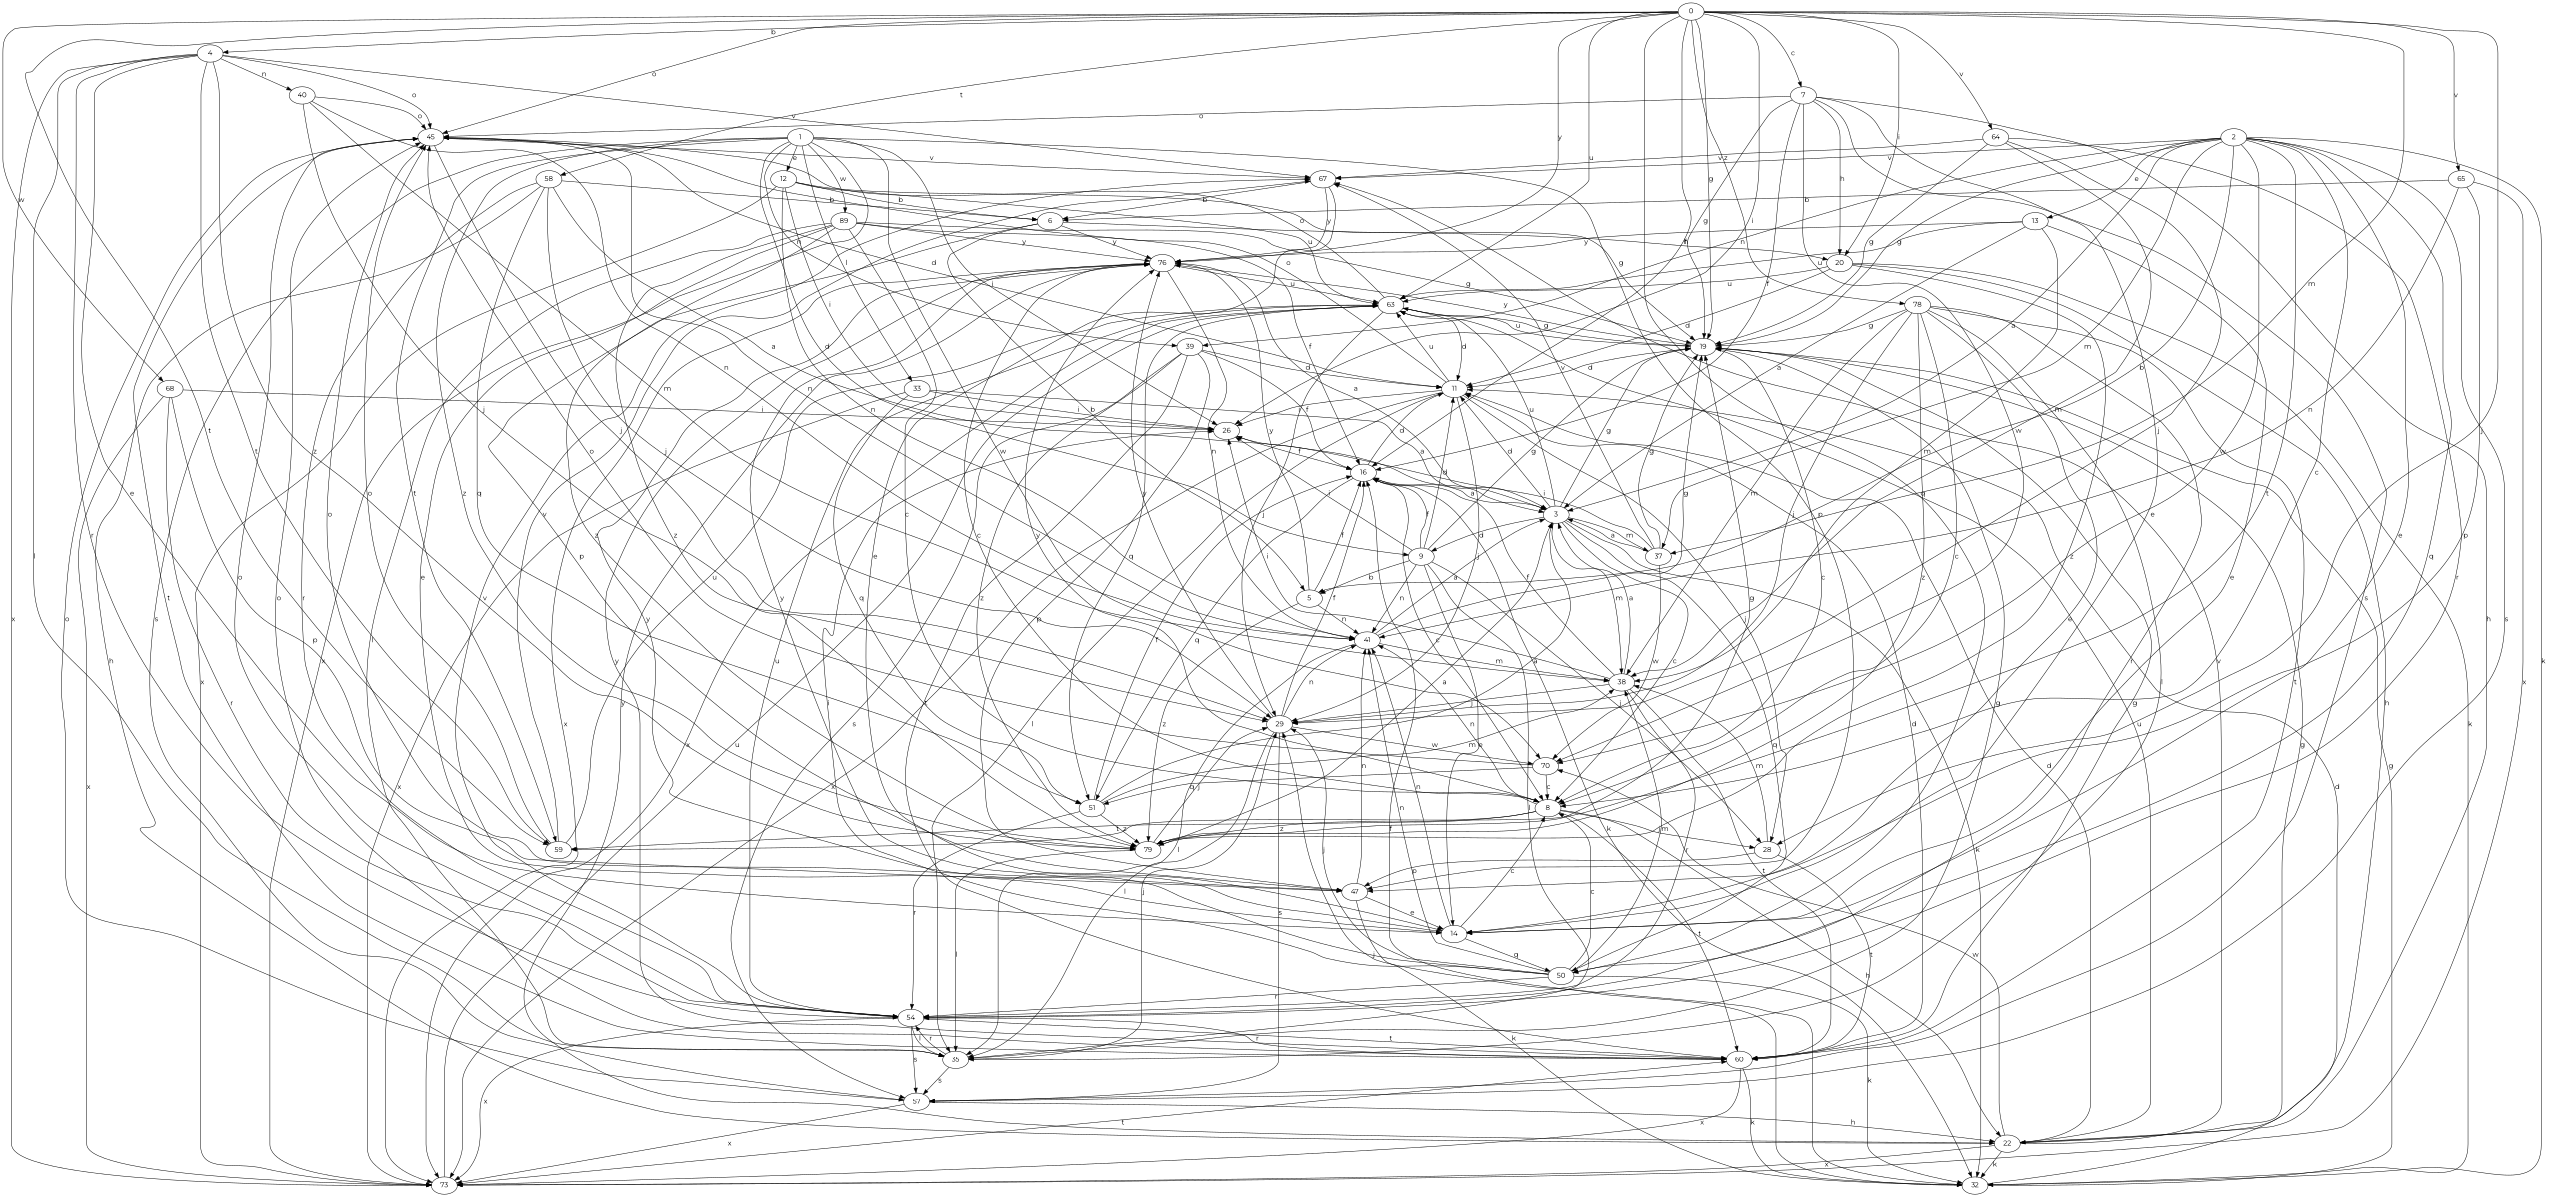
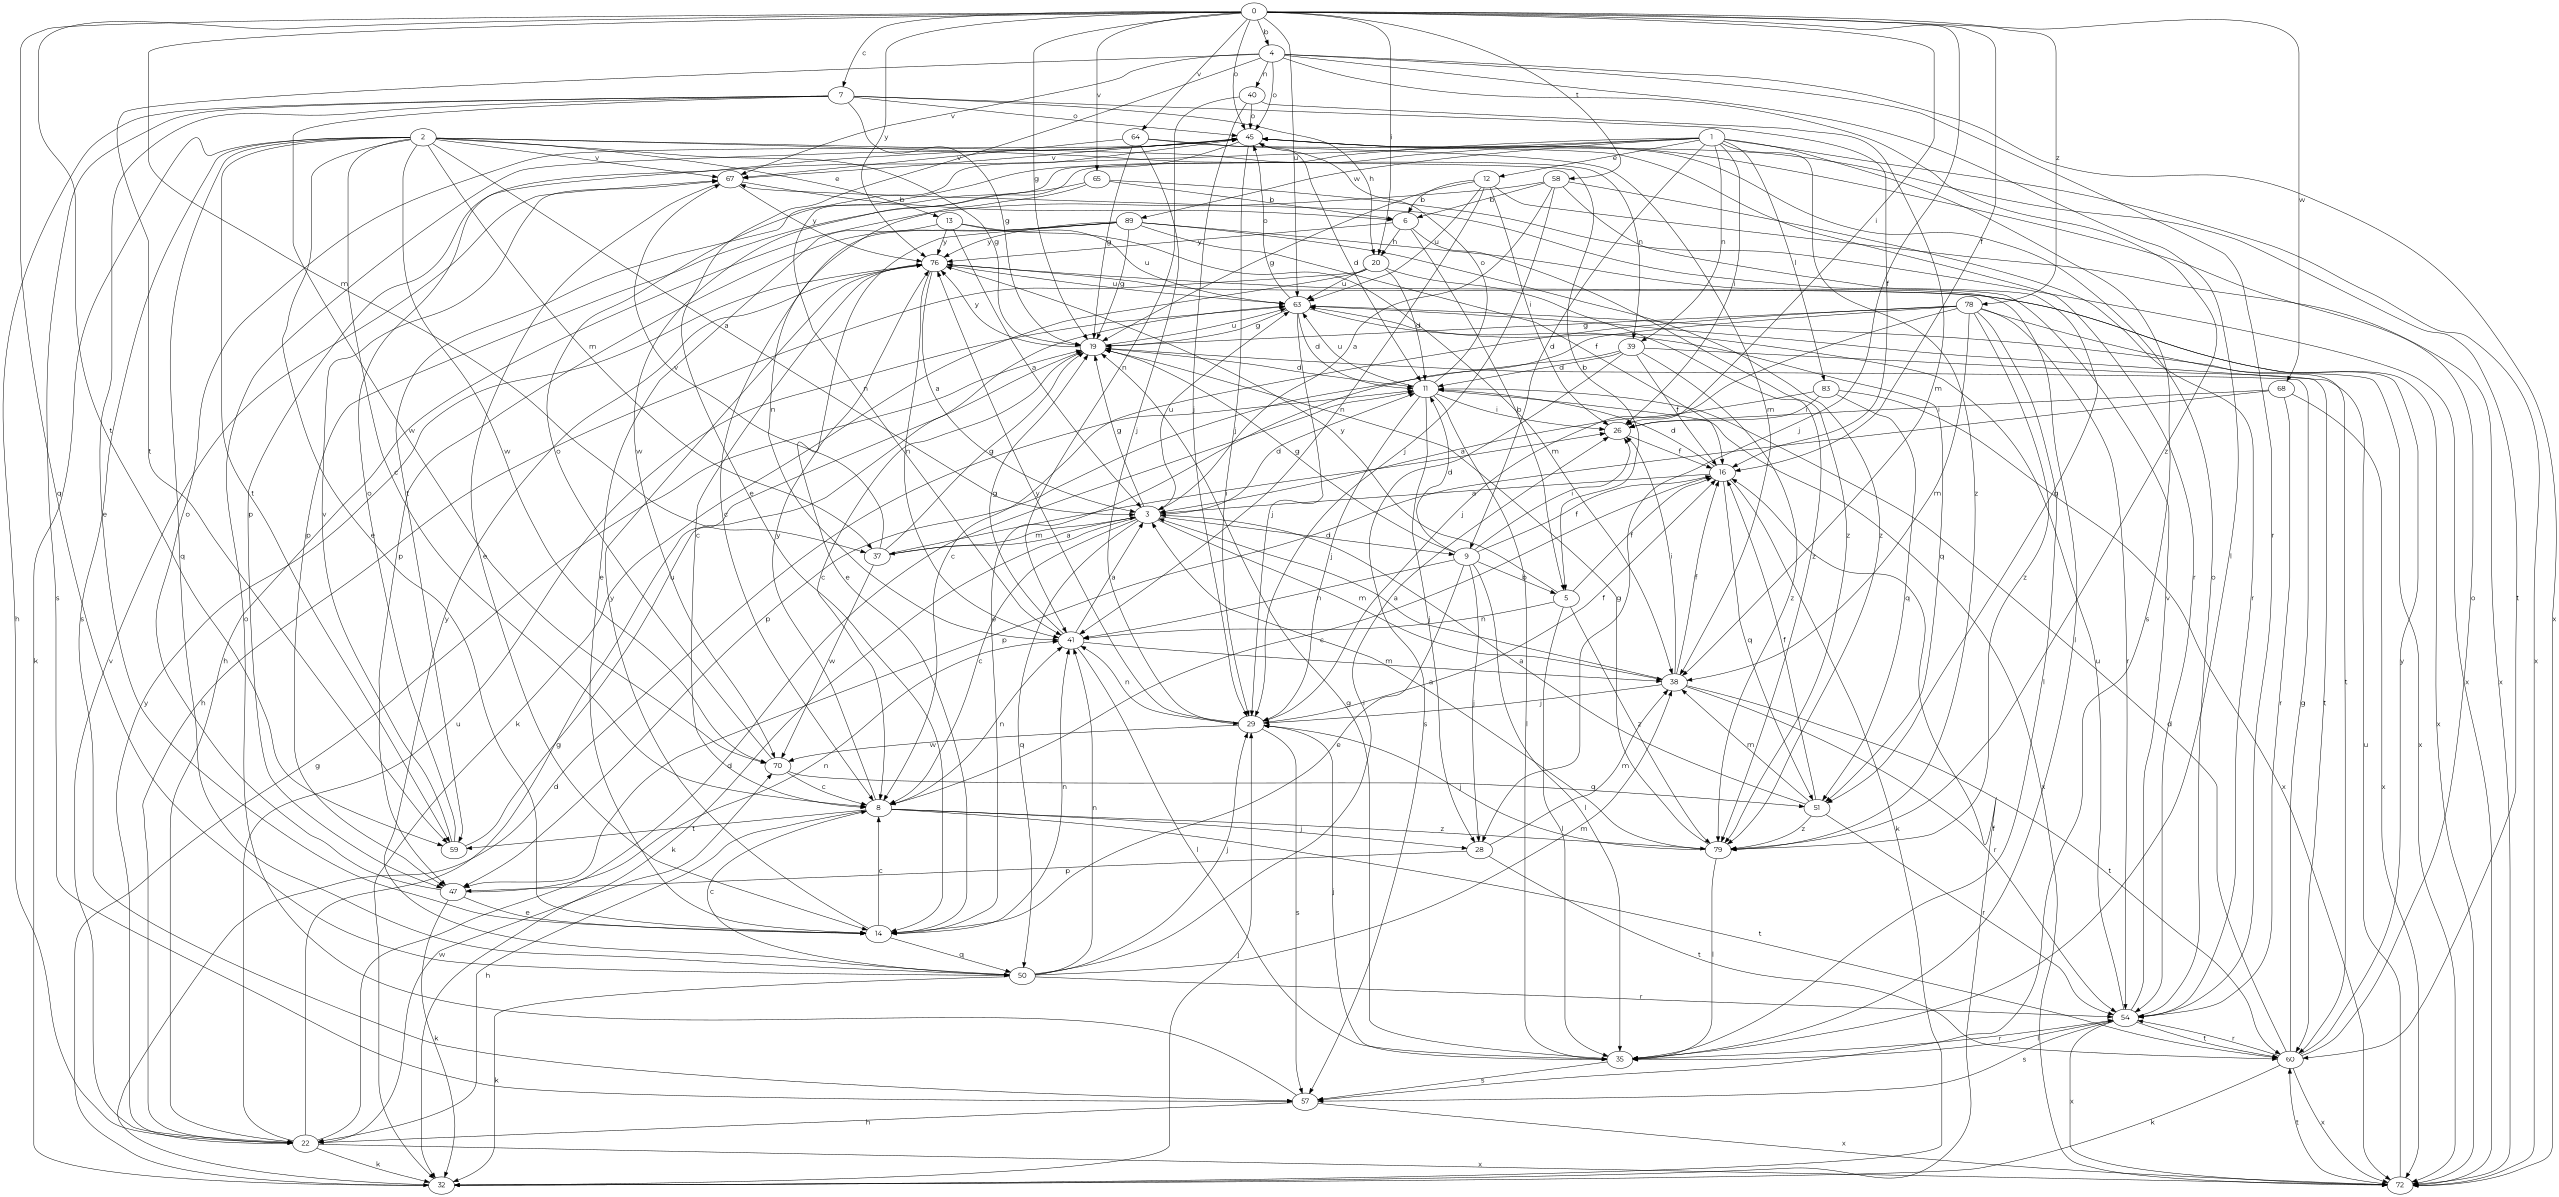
(917, 389) -> (1826, 389)
(1122, 886) -> (1559, 826)
(444, 1186) -> (2400, 1186)
